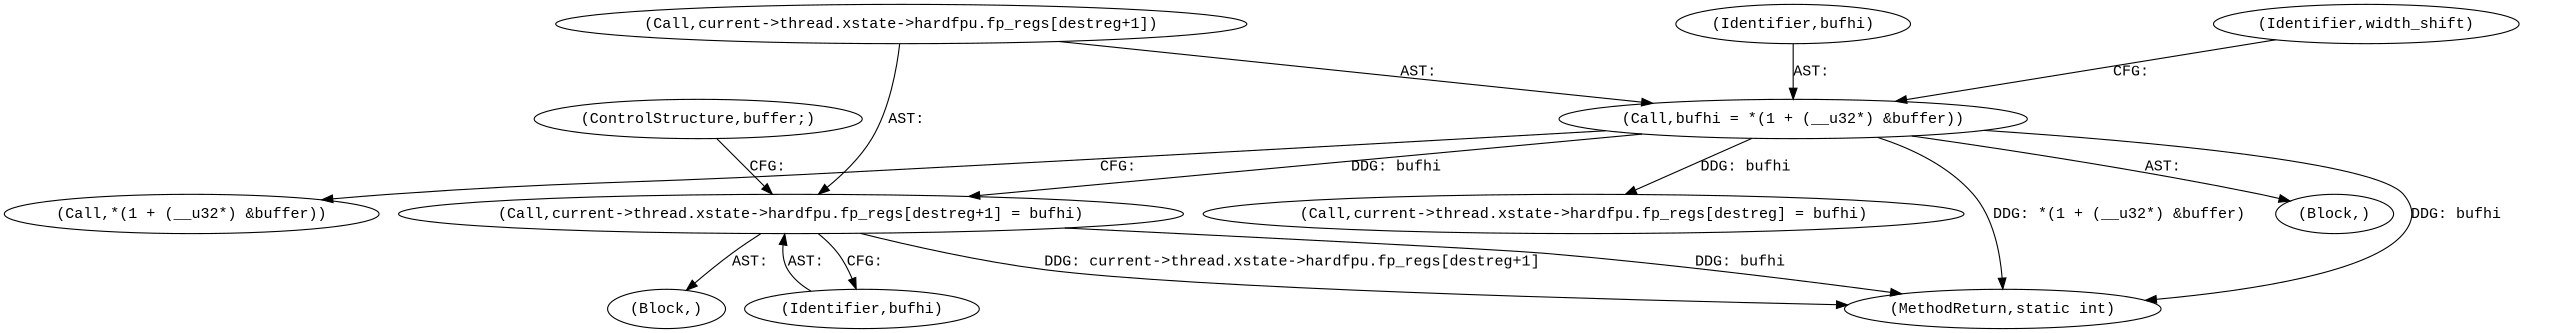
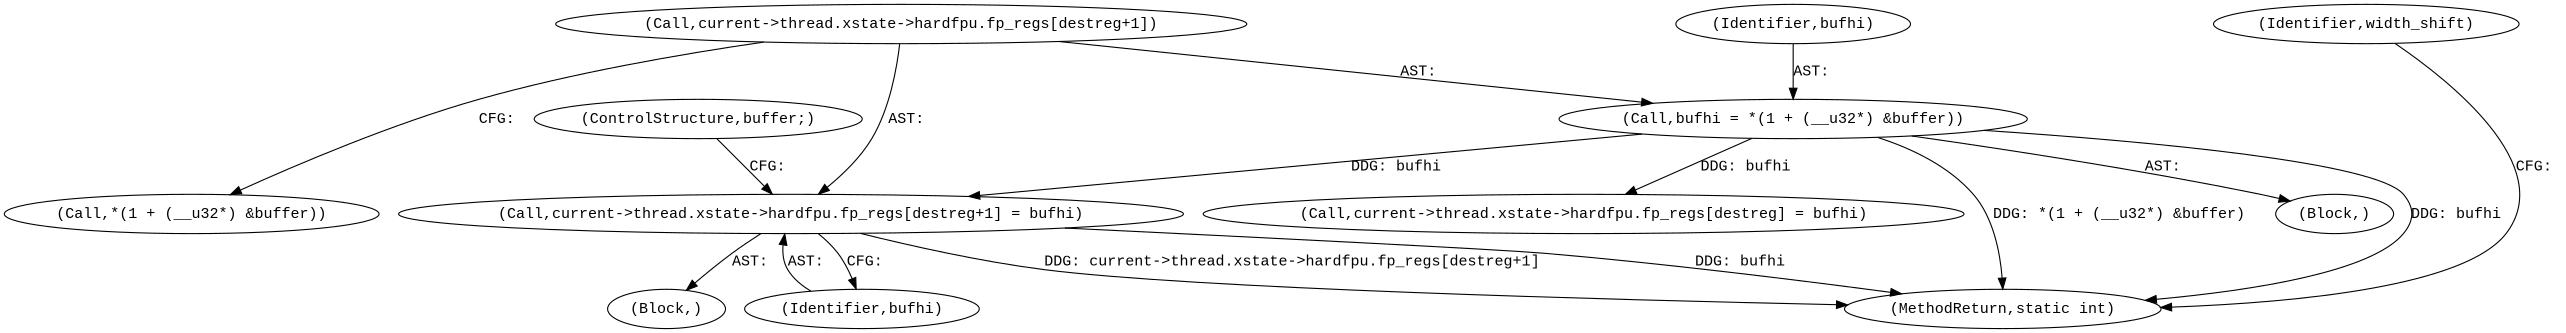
(2091, 70) -> (2463, 263)
(969, 166) -> (496, 95)
